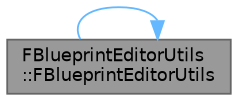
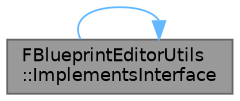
(119, 67) -> (120, 67)
